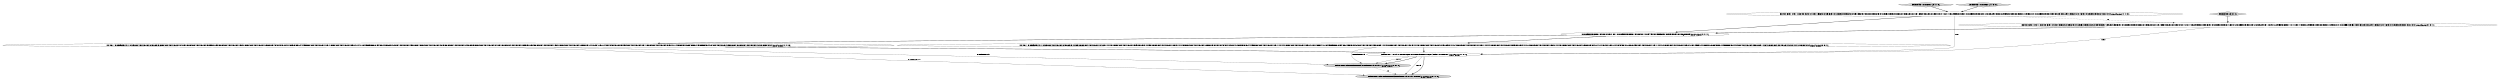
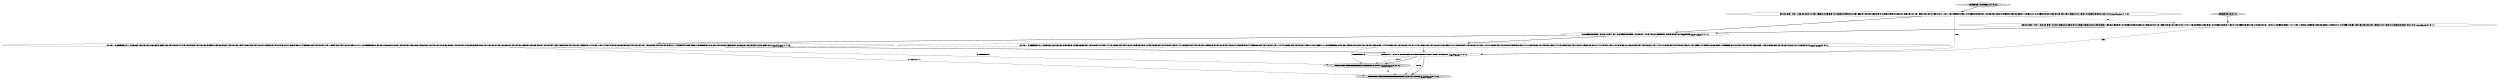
(1926, 5) -> none
